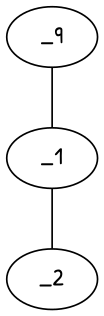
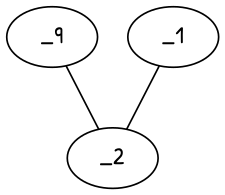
(52, 98) -> (82, 98)
